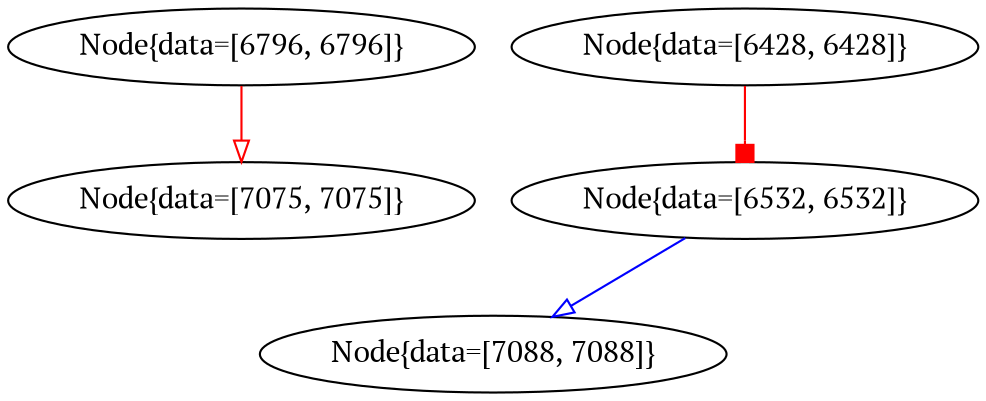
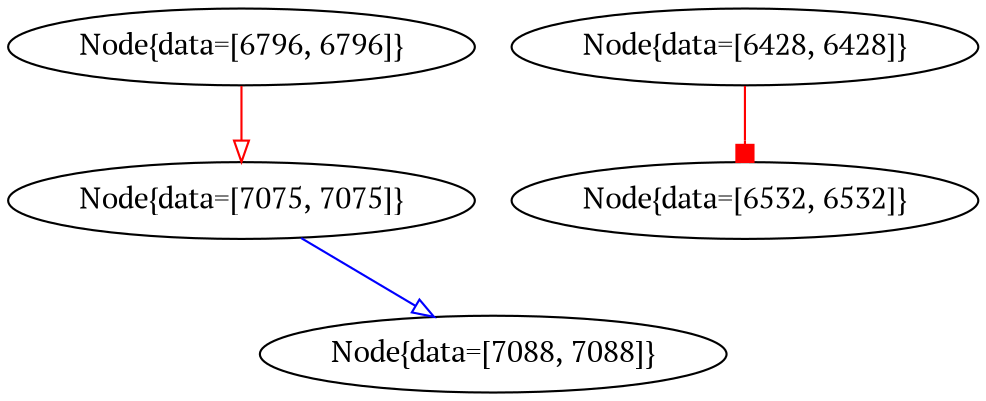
(628, 272) -> (358, 272)
